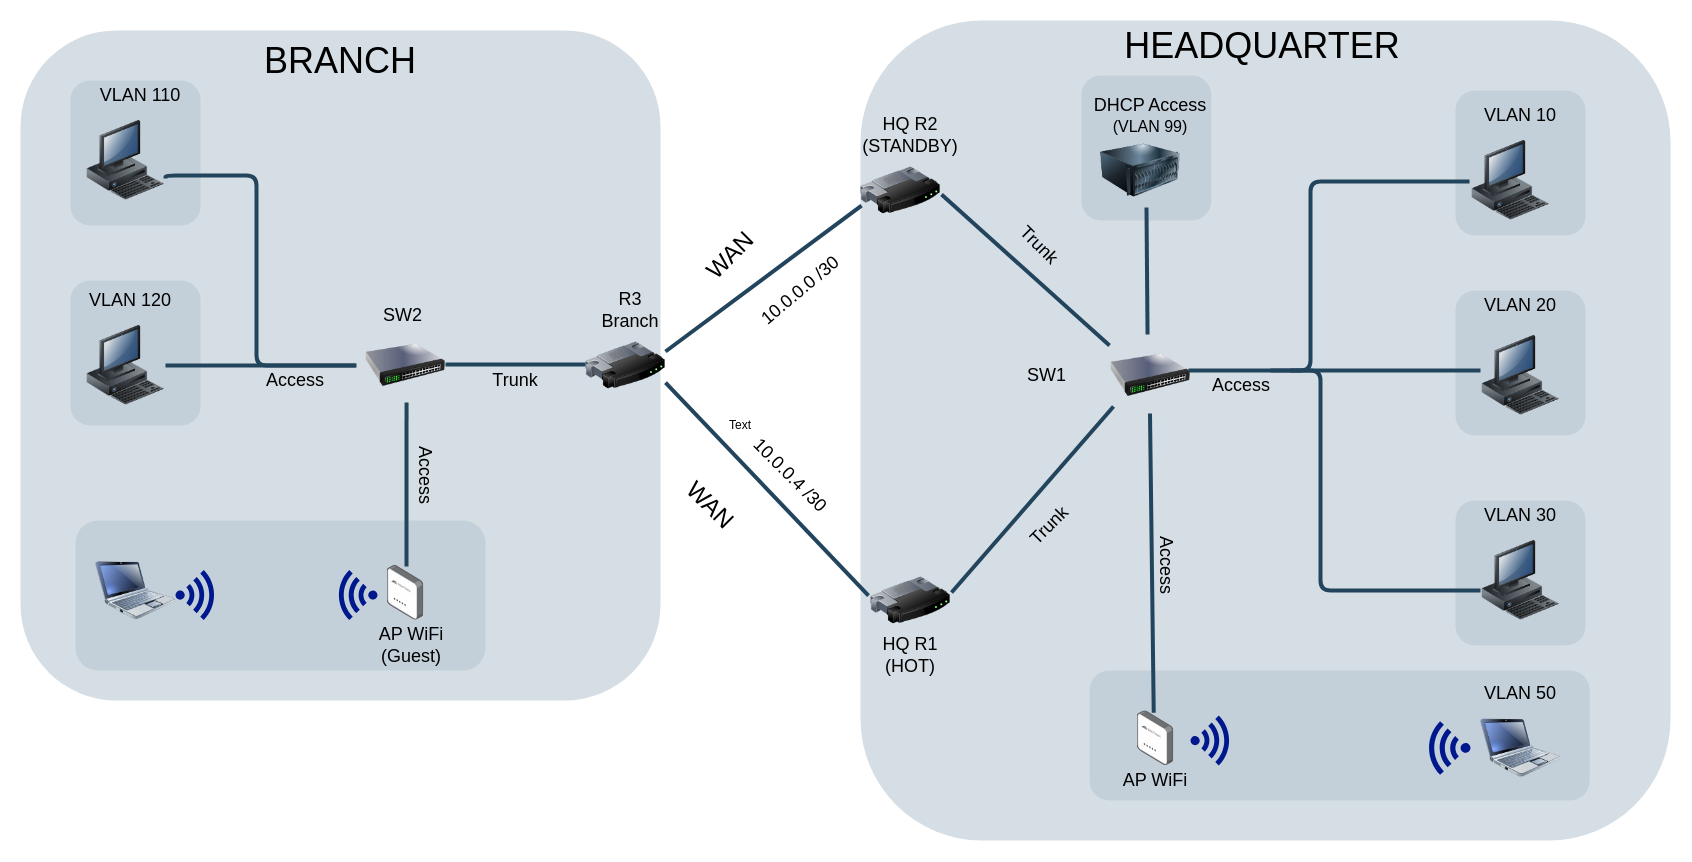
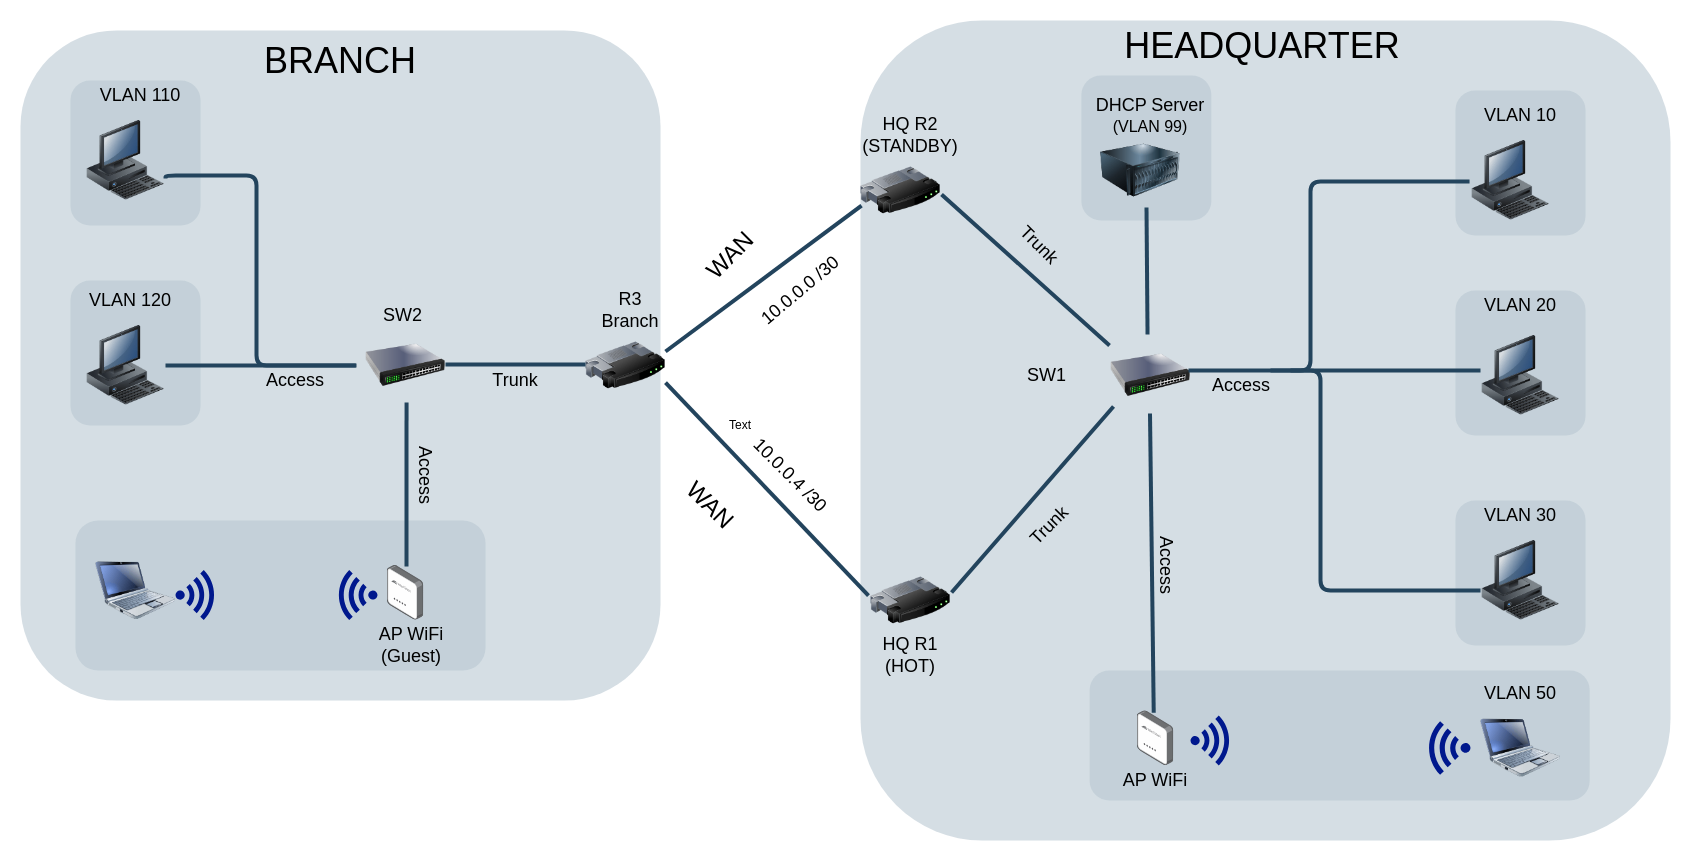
(1151, 116) -> (1151, 116)
